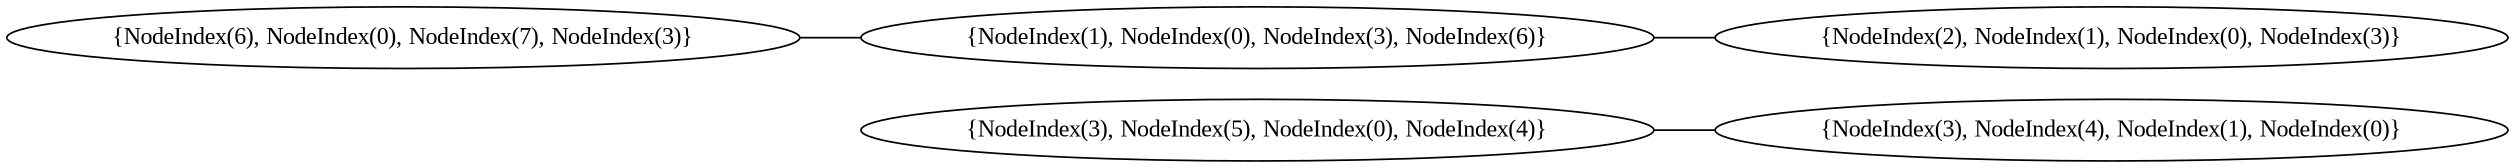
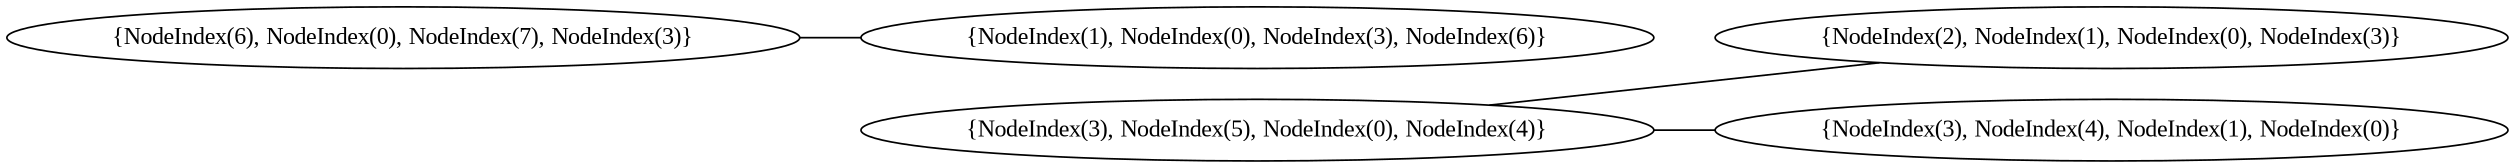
(1685, 38) -> (1684, 84)
